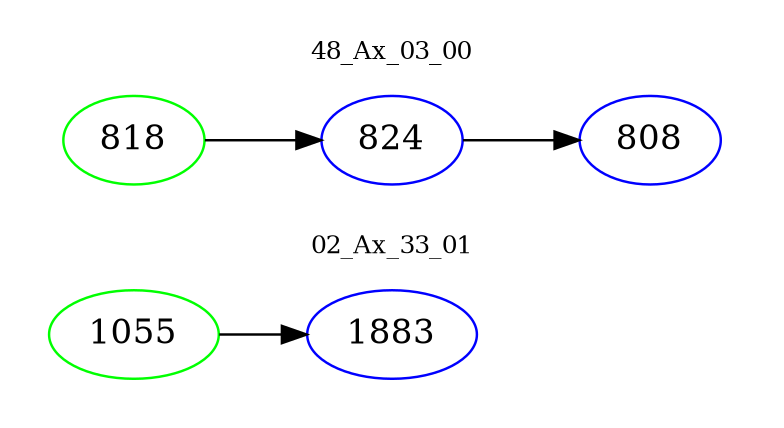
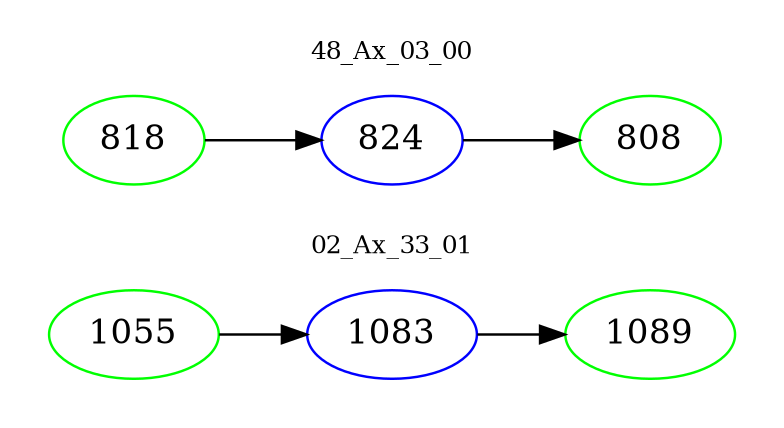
(650, 140) -> (650, 140)
(392, 335) -> (392, 335)
none -> (650, 335)
